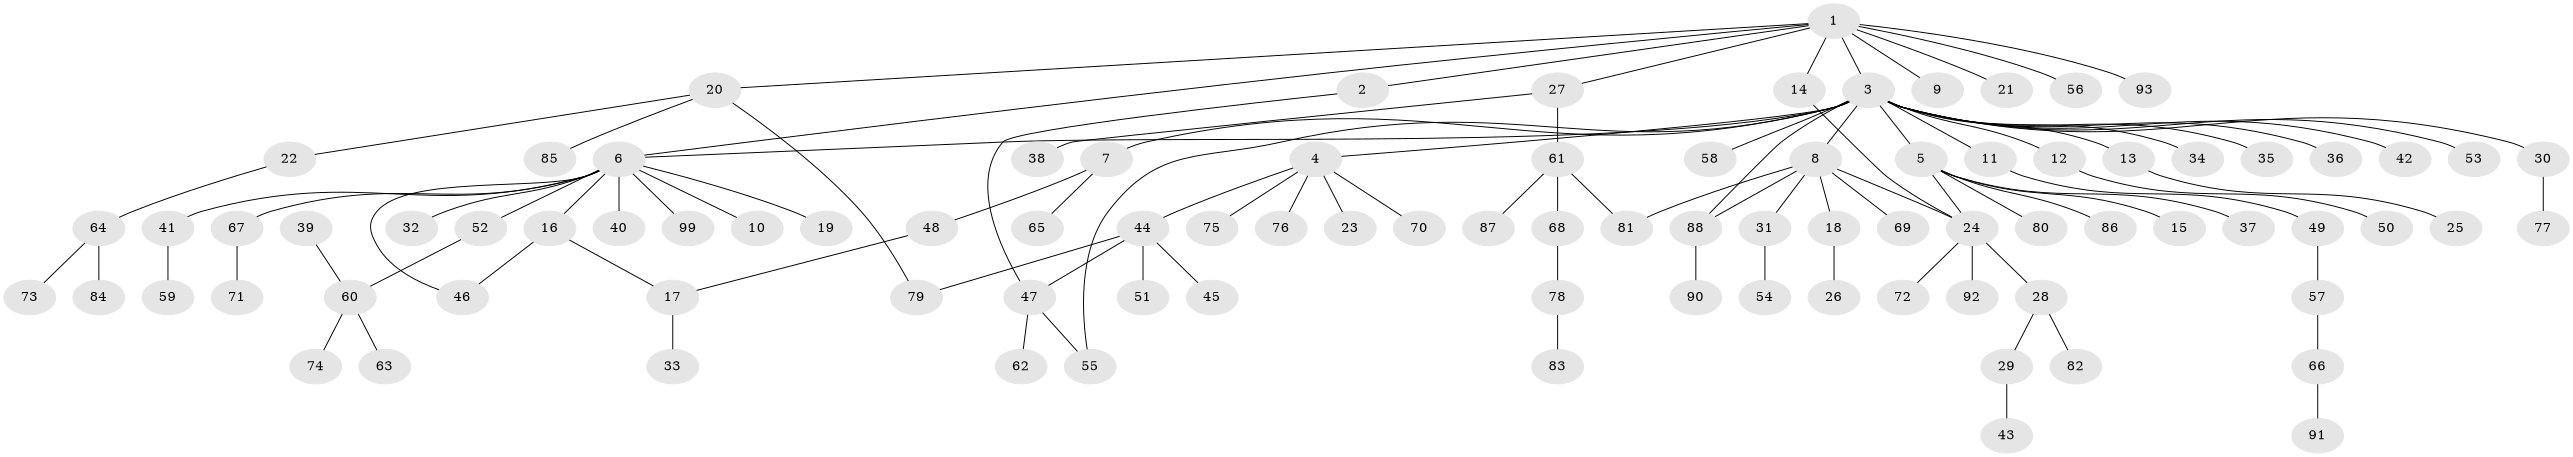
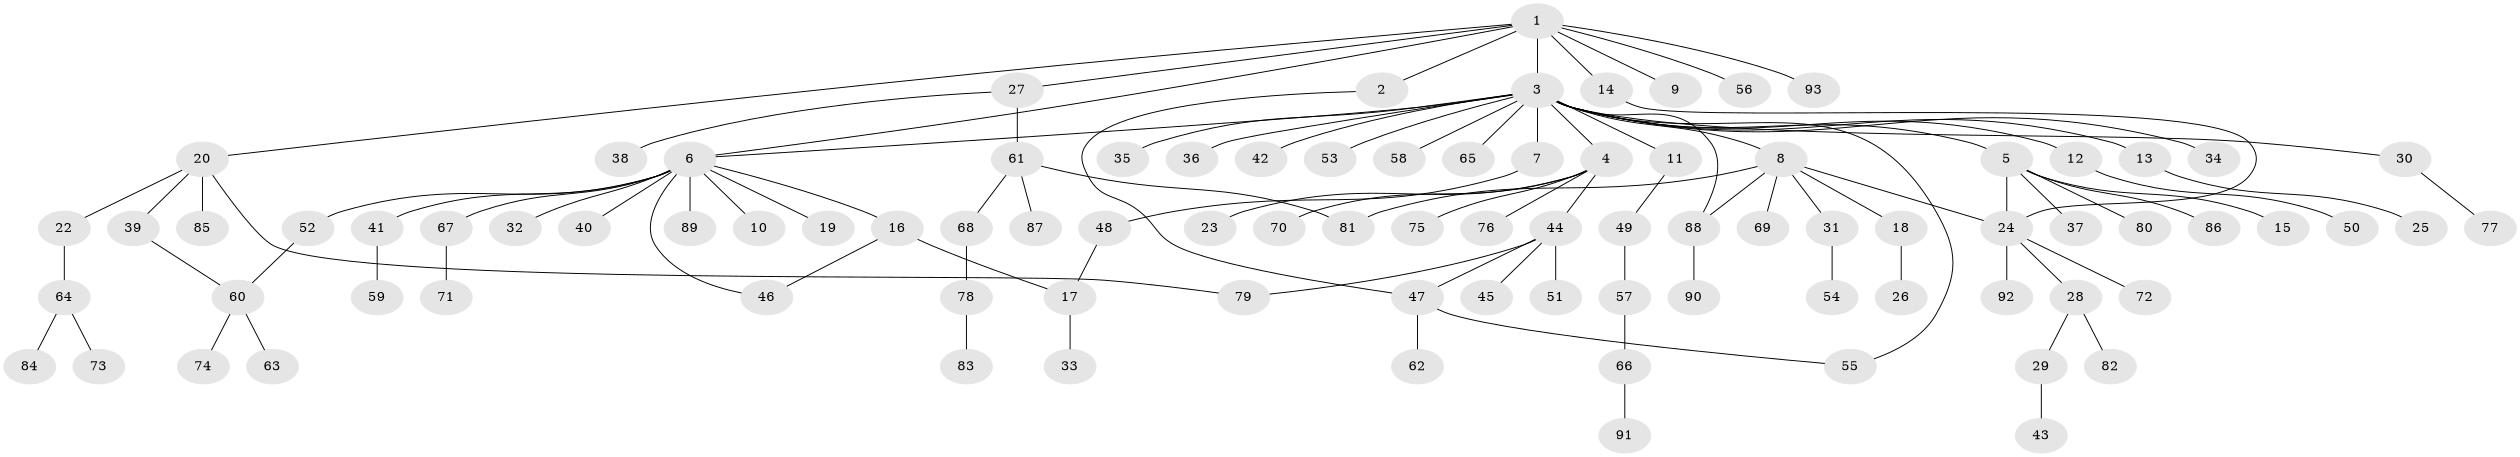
(2007, 90) -> none
none -> (168, 194)
(1072, 194) -> (1503, 125)
(688, 228) -> (690, 228)
